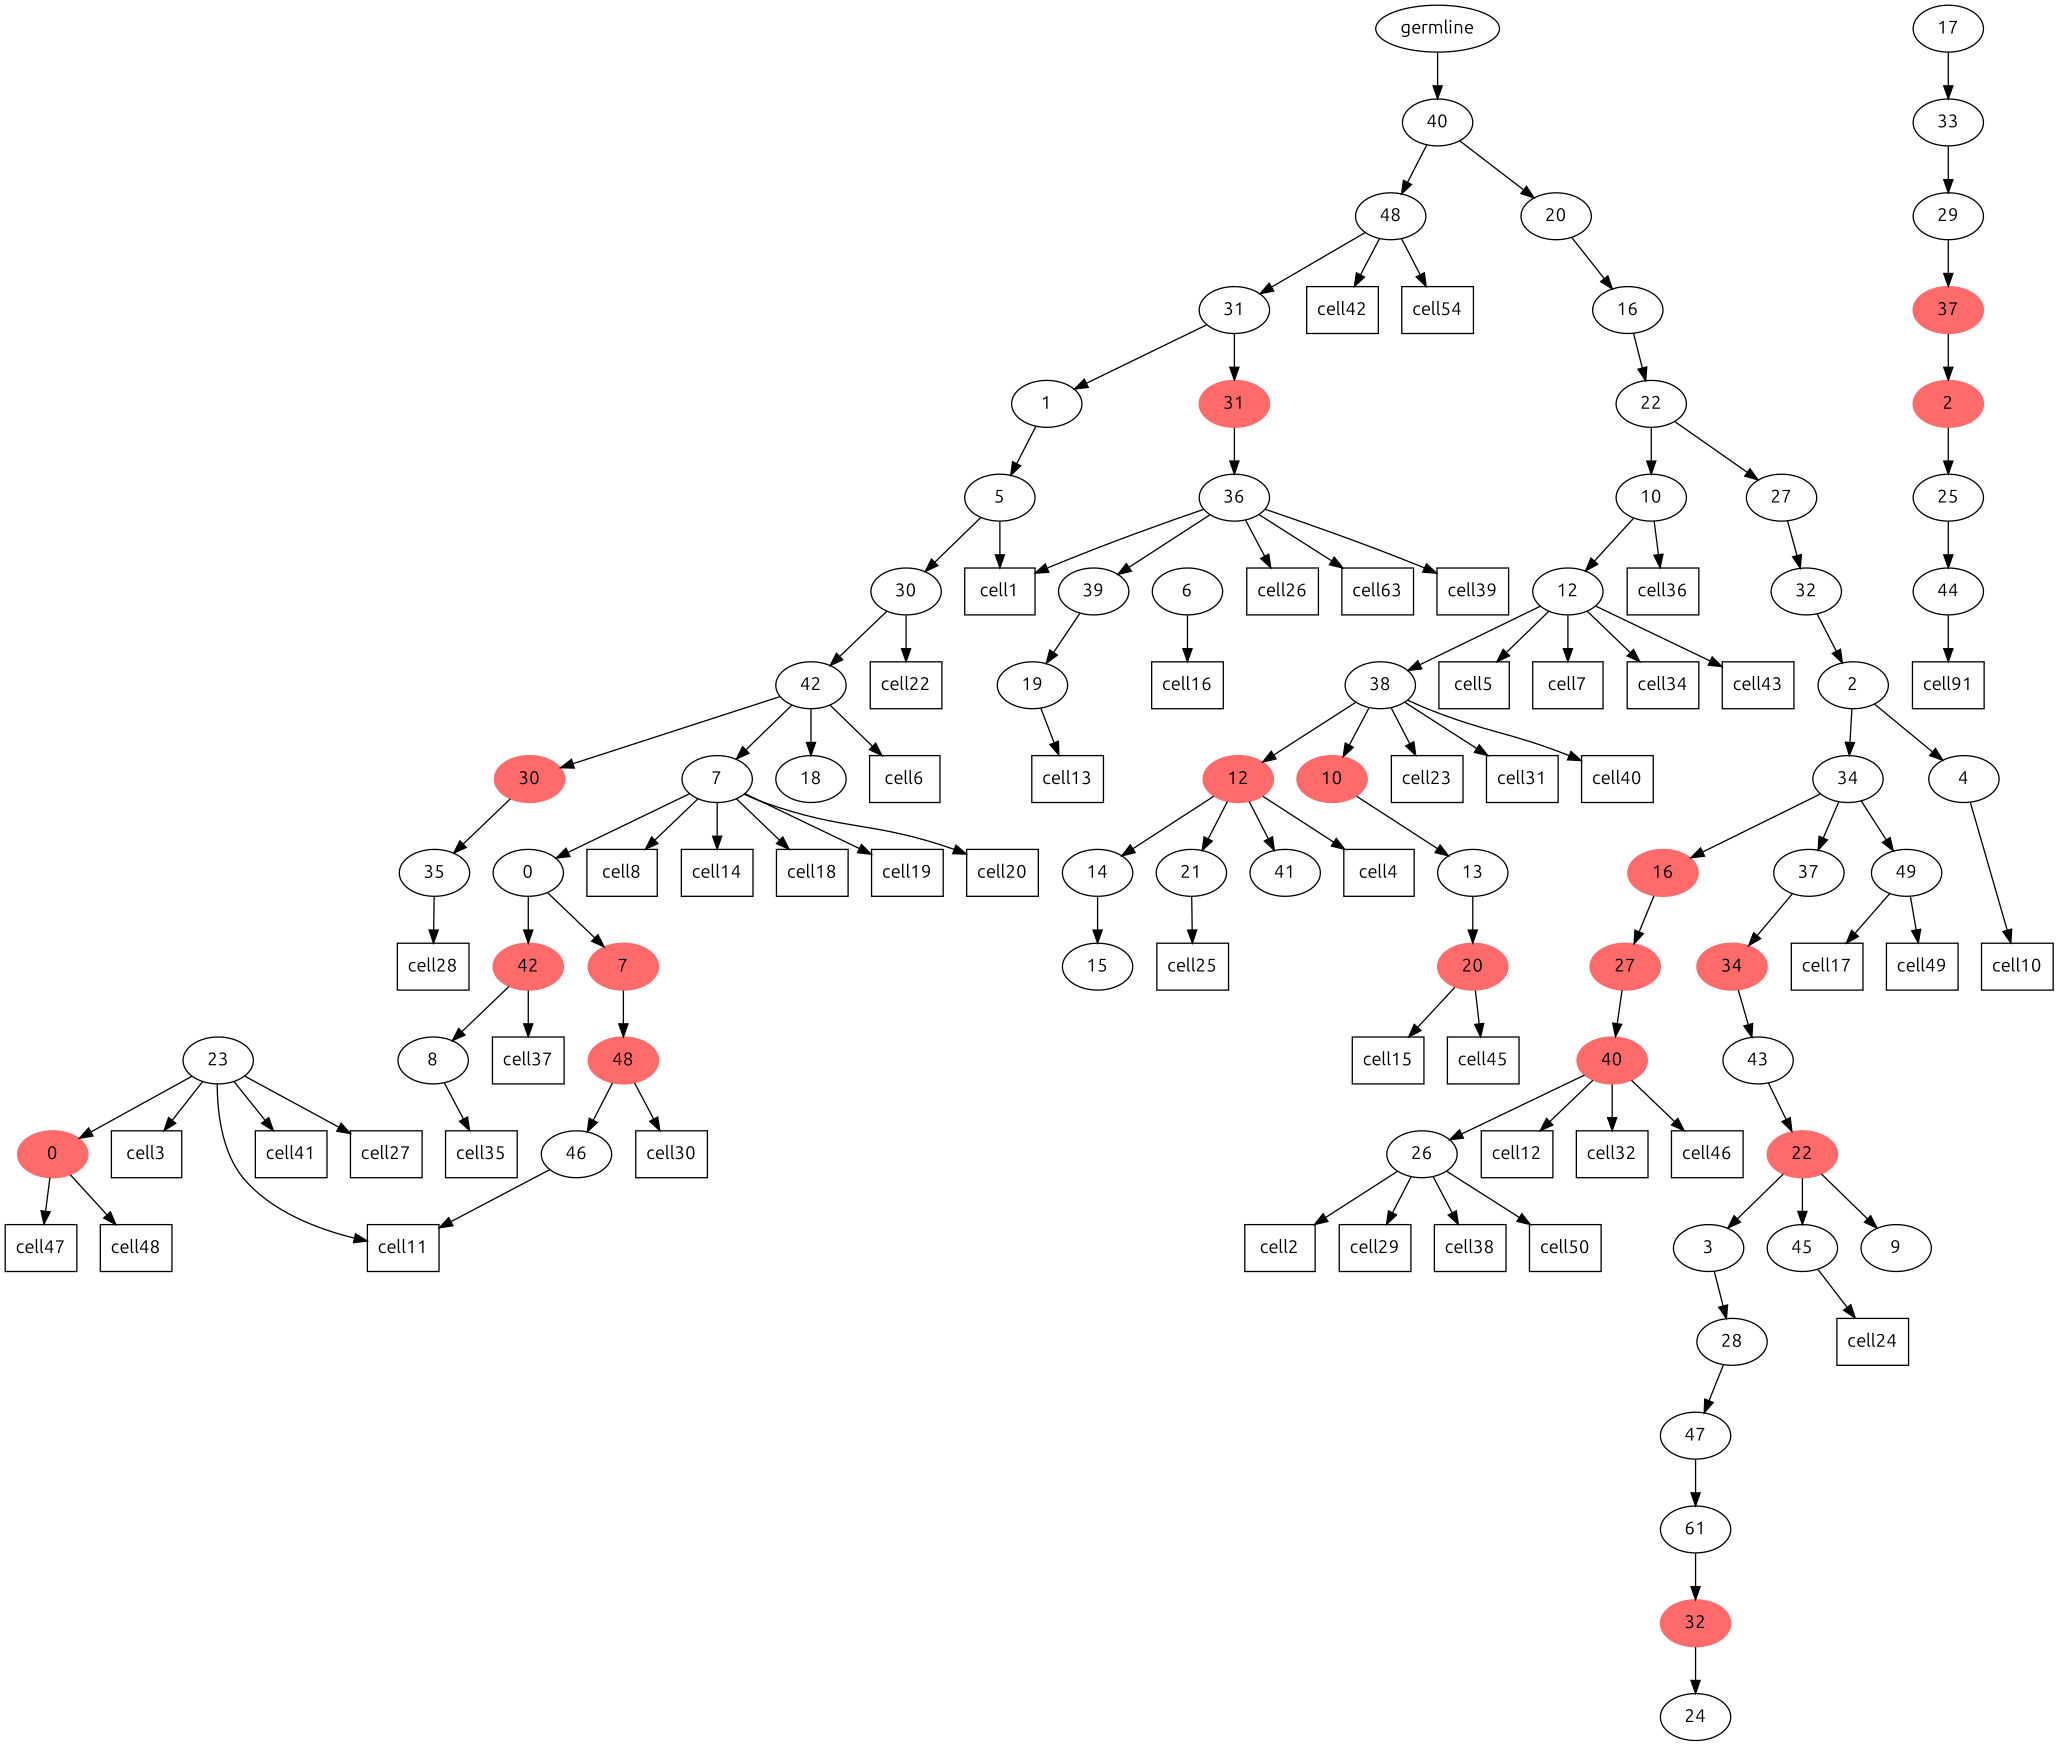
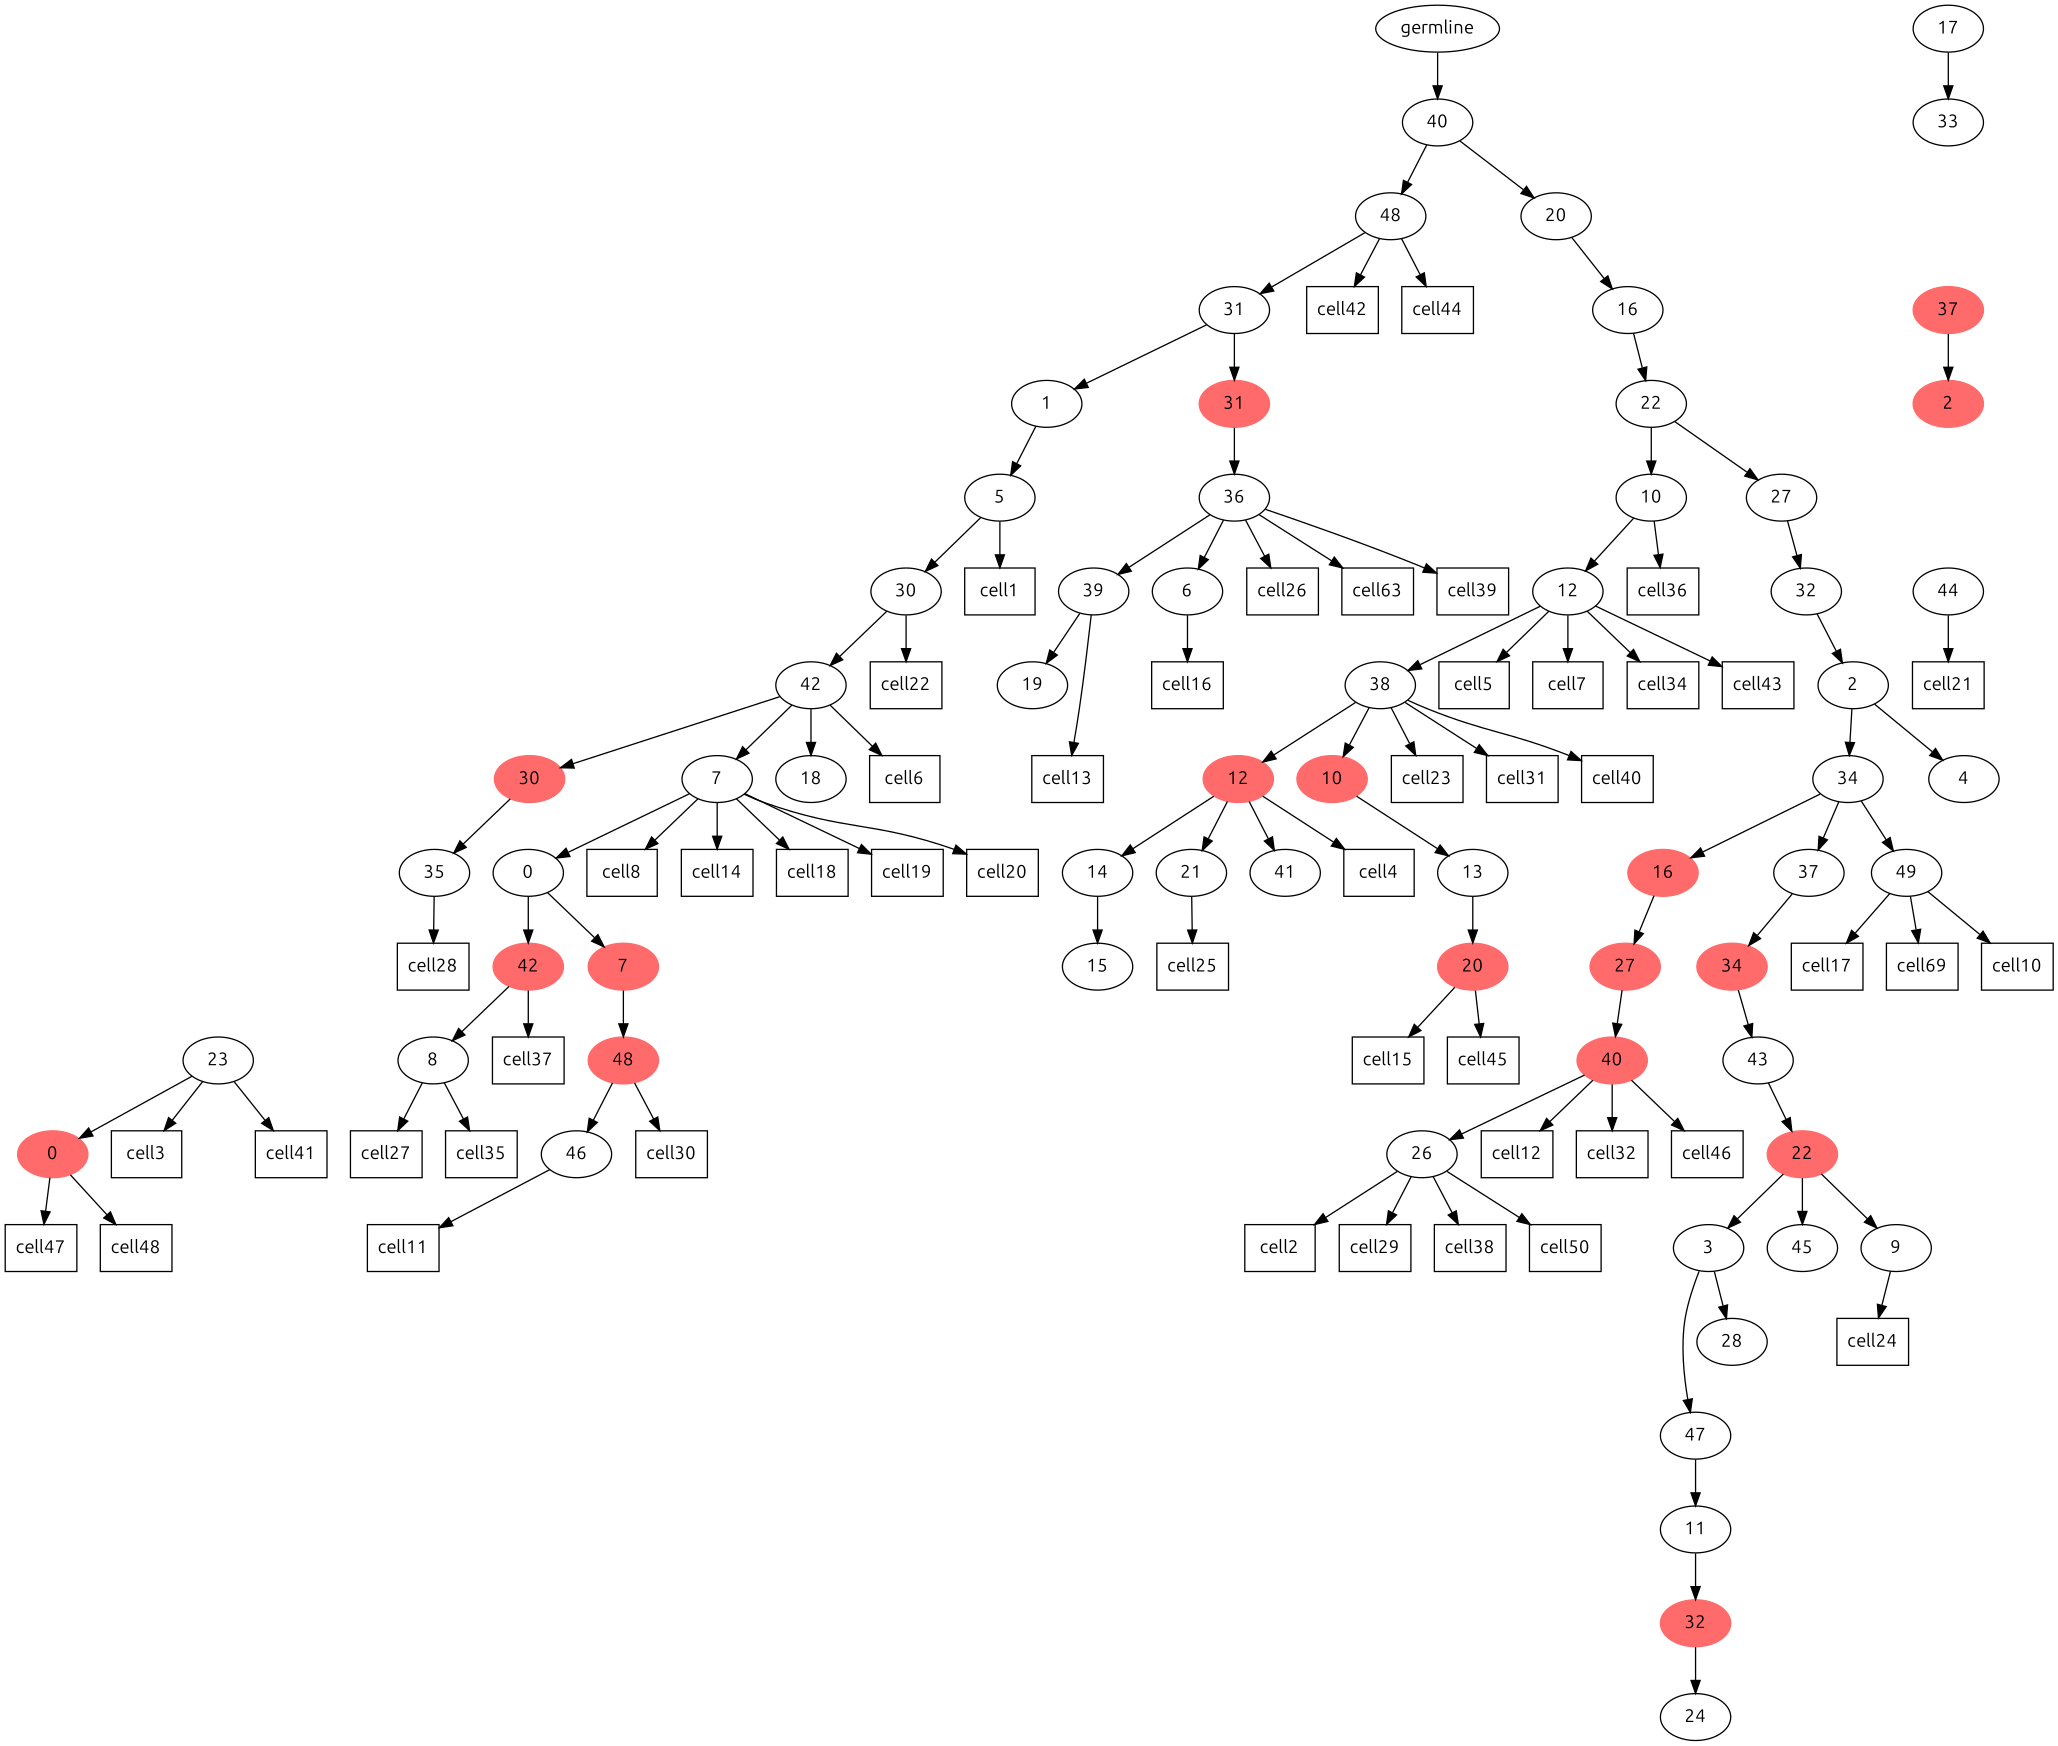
(1948, 216) -> none
(1438, 310) -> (1438, 310)
(1948, 498) -> none
(1125, 537) -> (1214, 539)
(1948, 685) -> (1948, 685)
(1047, 725) -> (1083, 679)
(1989, 866) -> (1954, 913)
(1922, 967) -> (1922, 967)
(292, 1102) -> (413, 1101)
(253, 1189) -> none
(1832, 1288) -> (1886, 1288)
(1716, 1383) -> (1683, 1334)
(1696, 1529) -> (1696, 1529)
